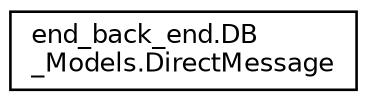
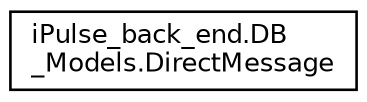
(183, 51) -> (183, 51)
